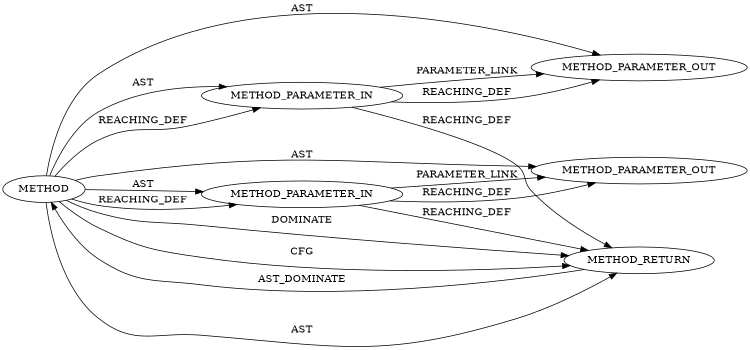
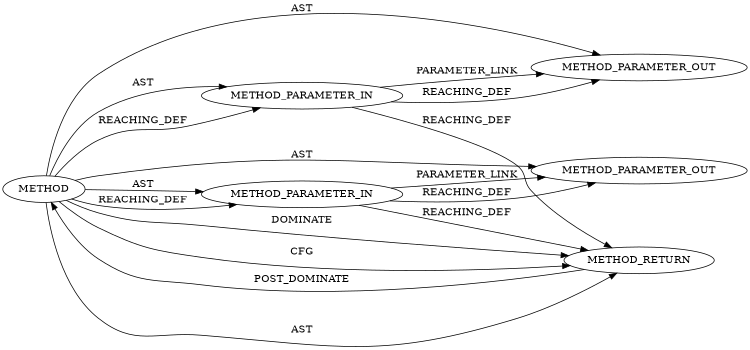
(302, 279) -> (302, 279)
